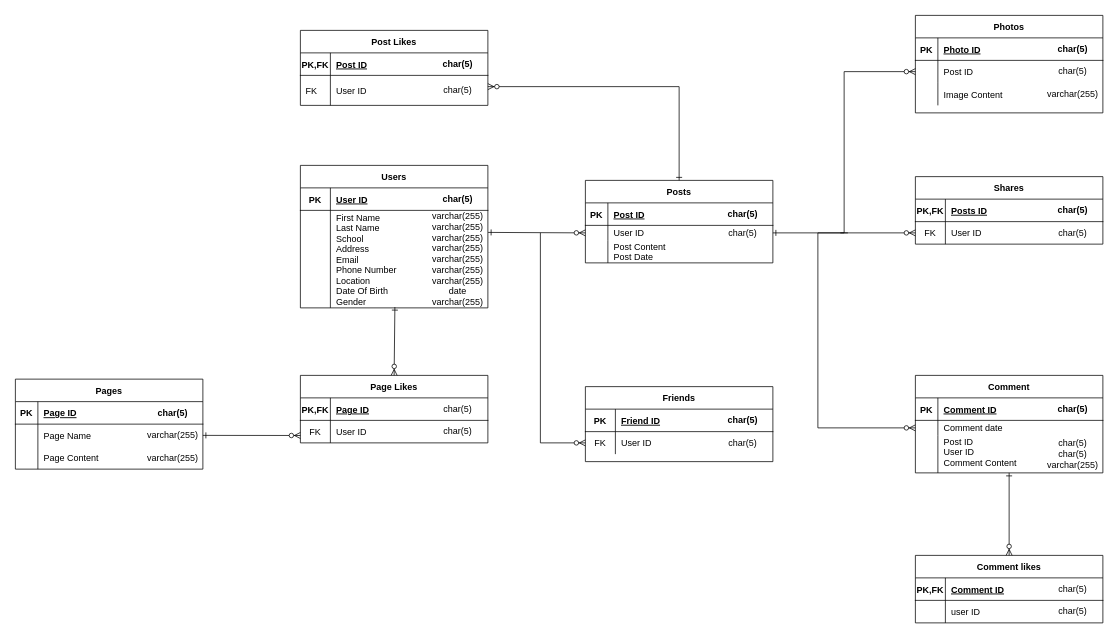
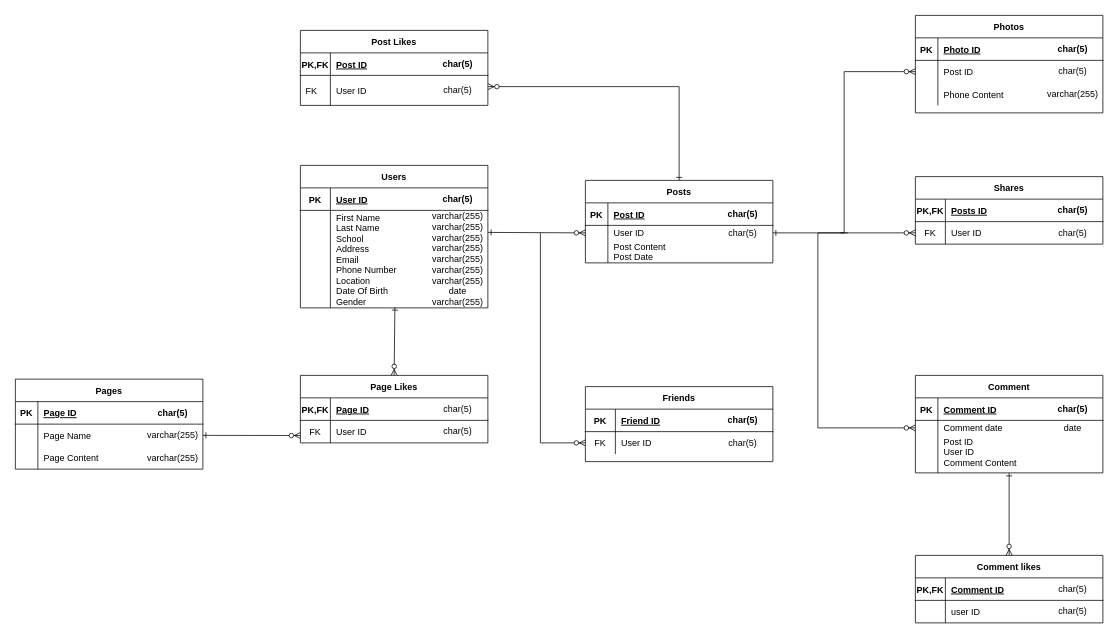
(975, 95) -> (975, 95)
none -> (1073, 428)
(1073, 454) -> none
